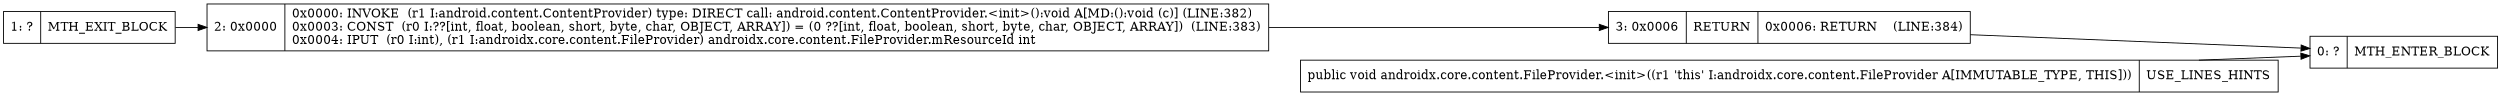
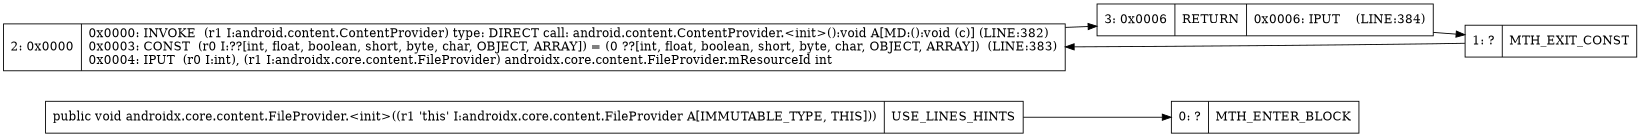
(108, 27) -> (1569, 41)
(1864, 27) -> (1340, 19)
(2136, 41) -> (1445, 33)
